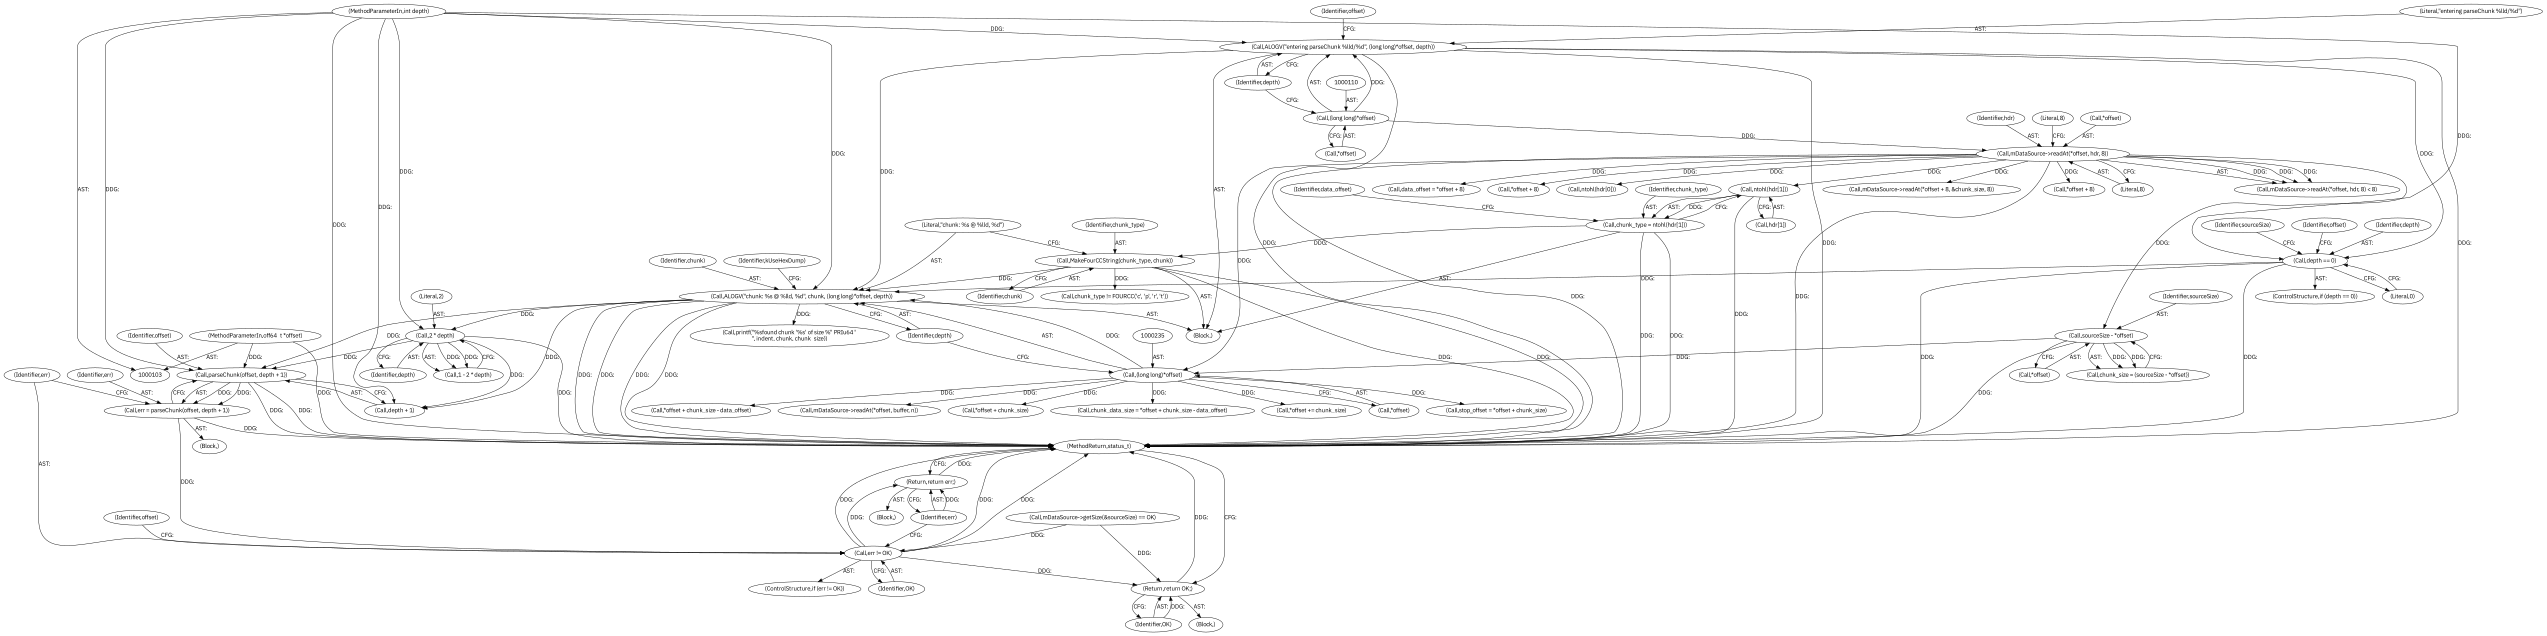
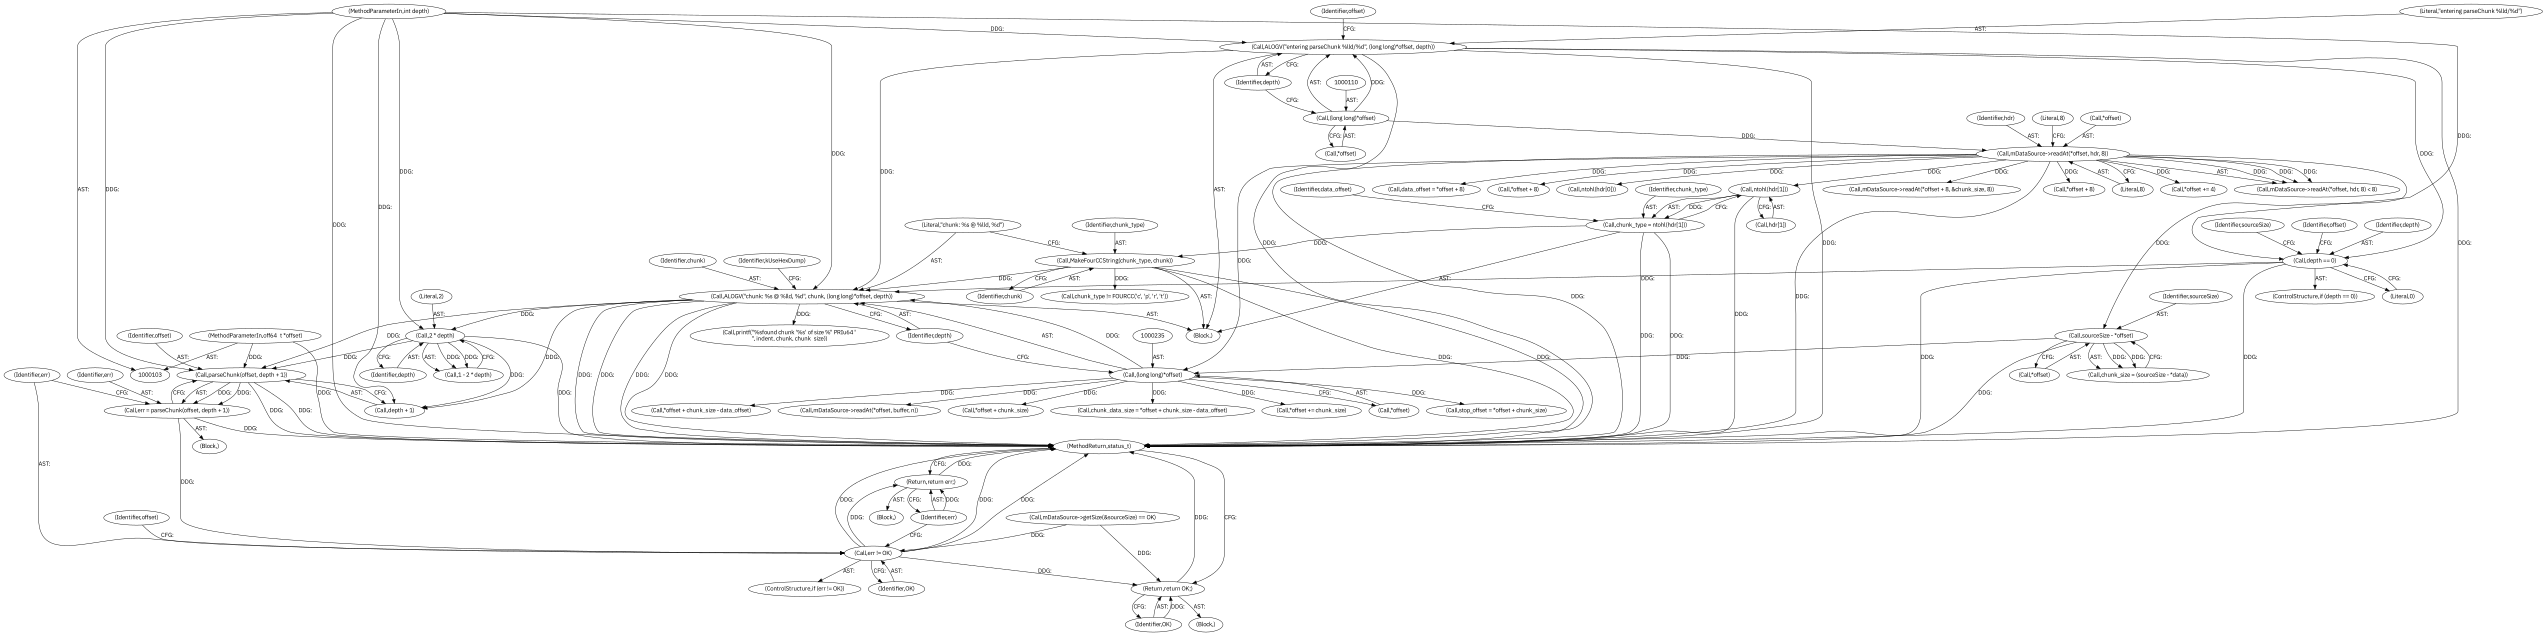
none -> (2194, 190)
(2138, 375) -> (2138, 375)
